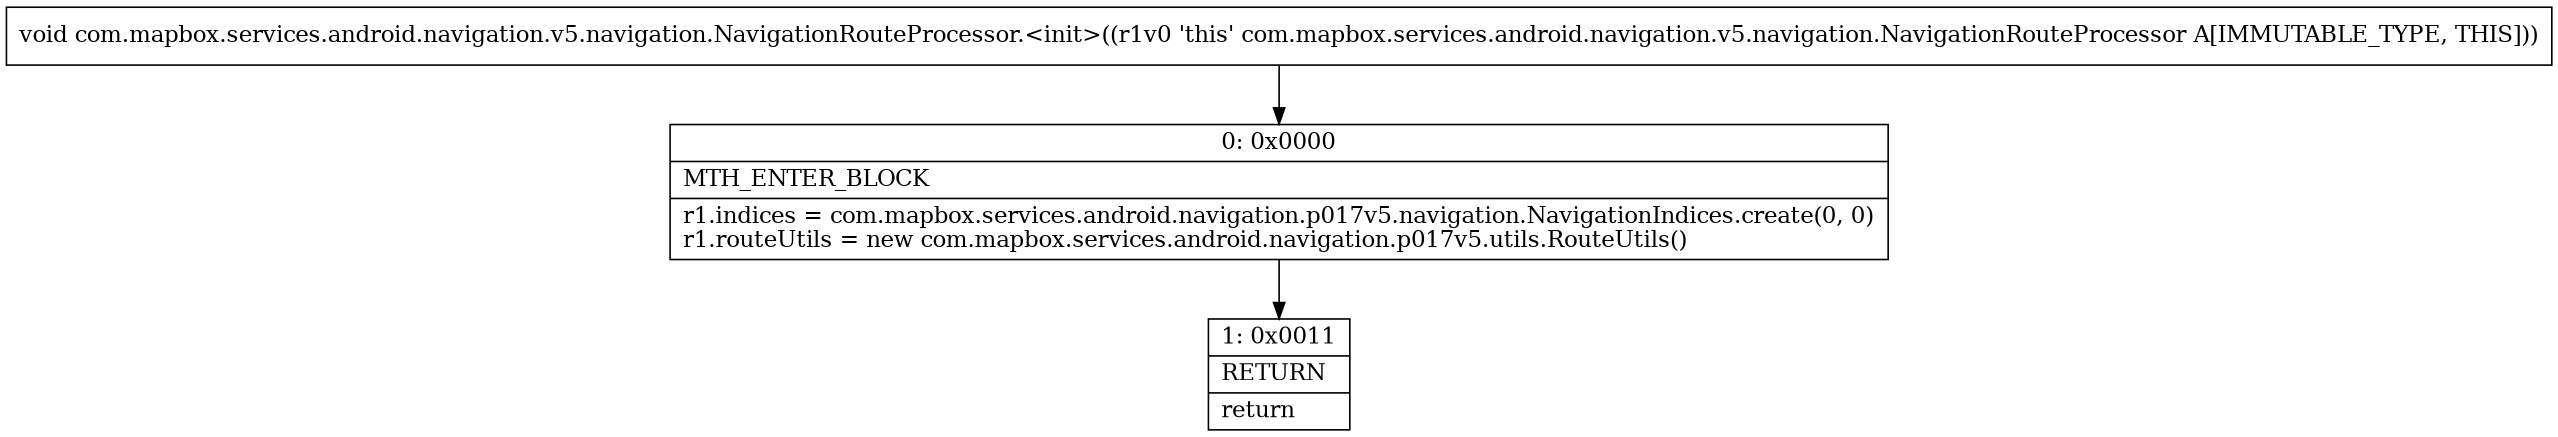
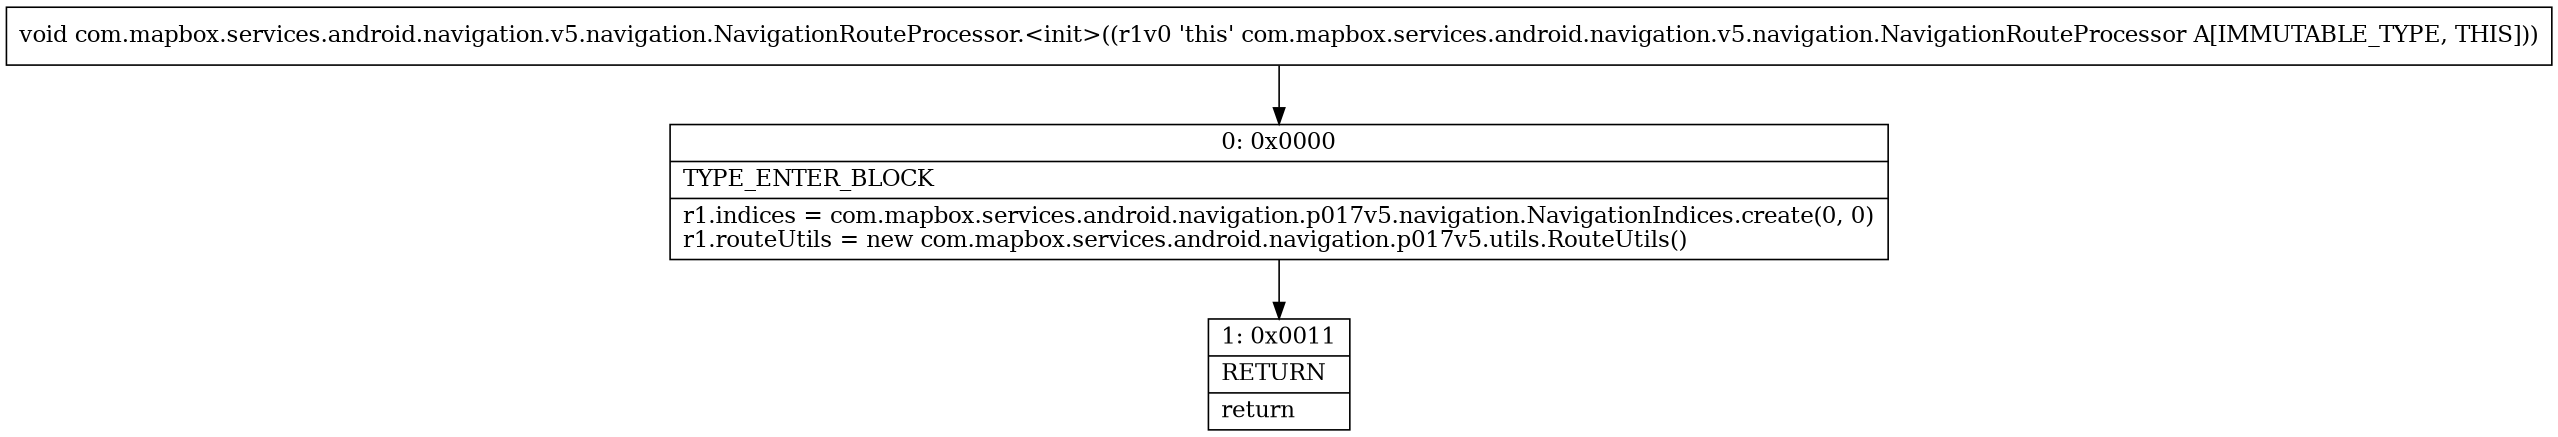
(807, 179) -> (809, 179)
